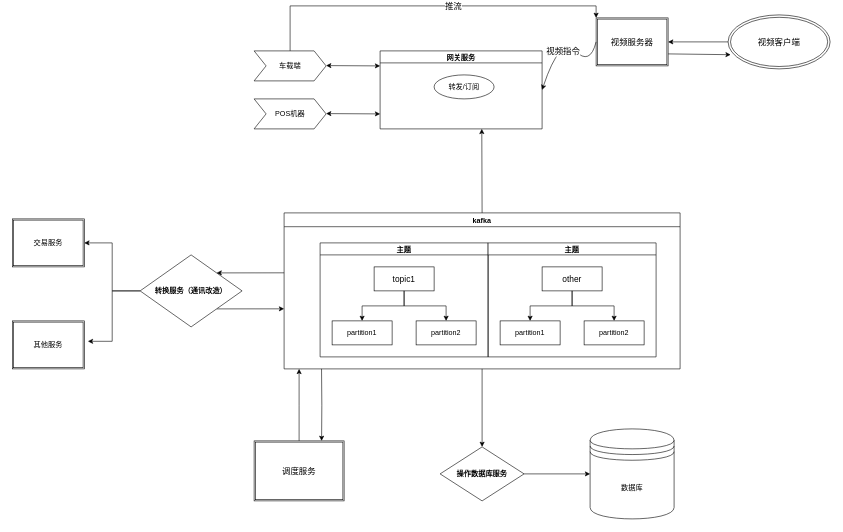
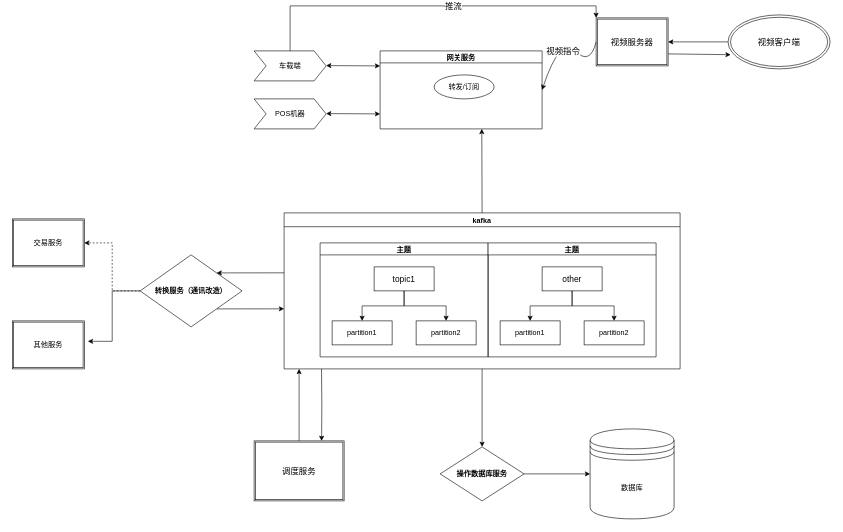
(112, 254) -> (112, 254)
